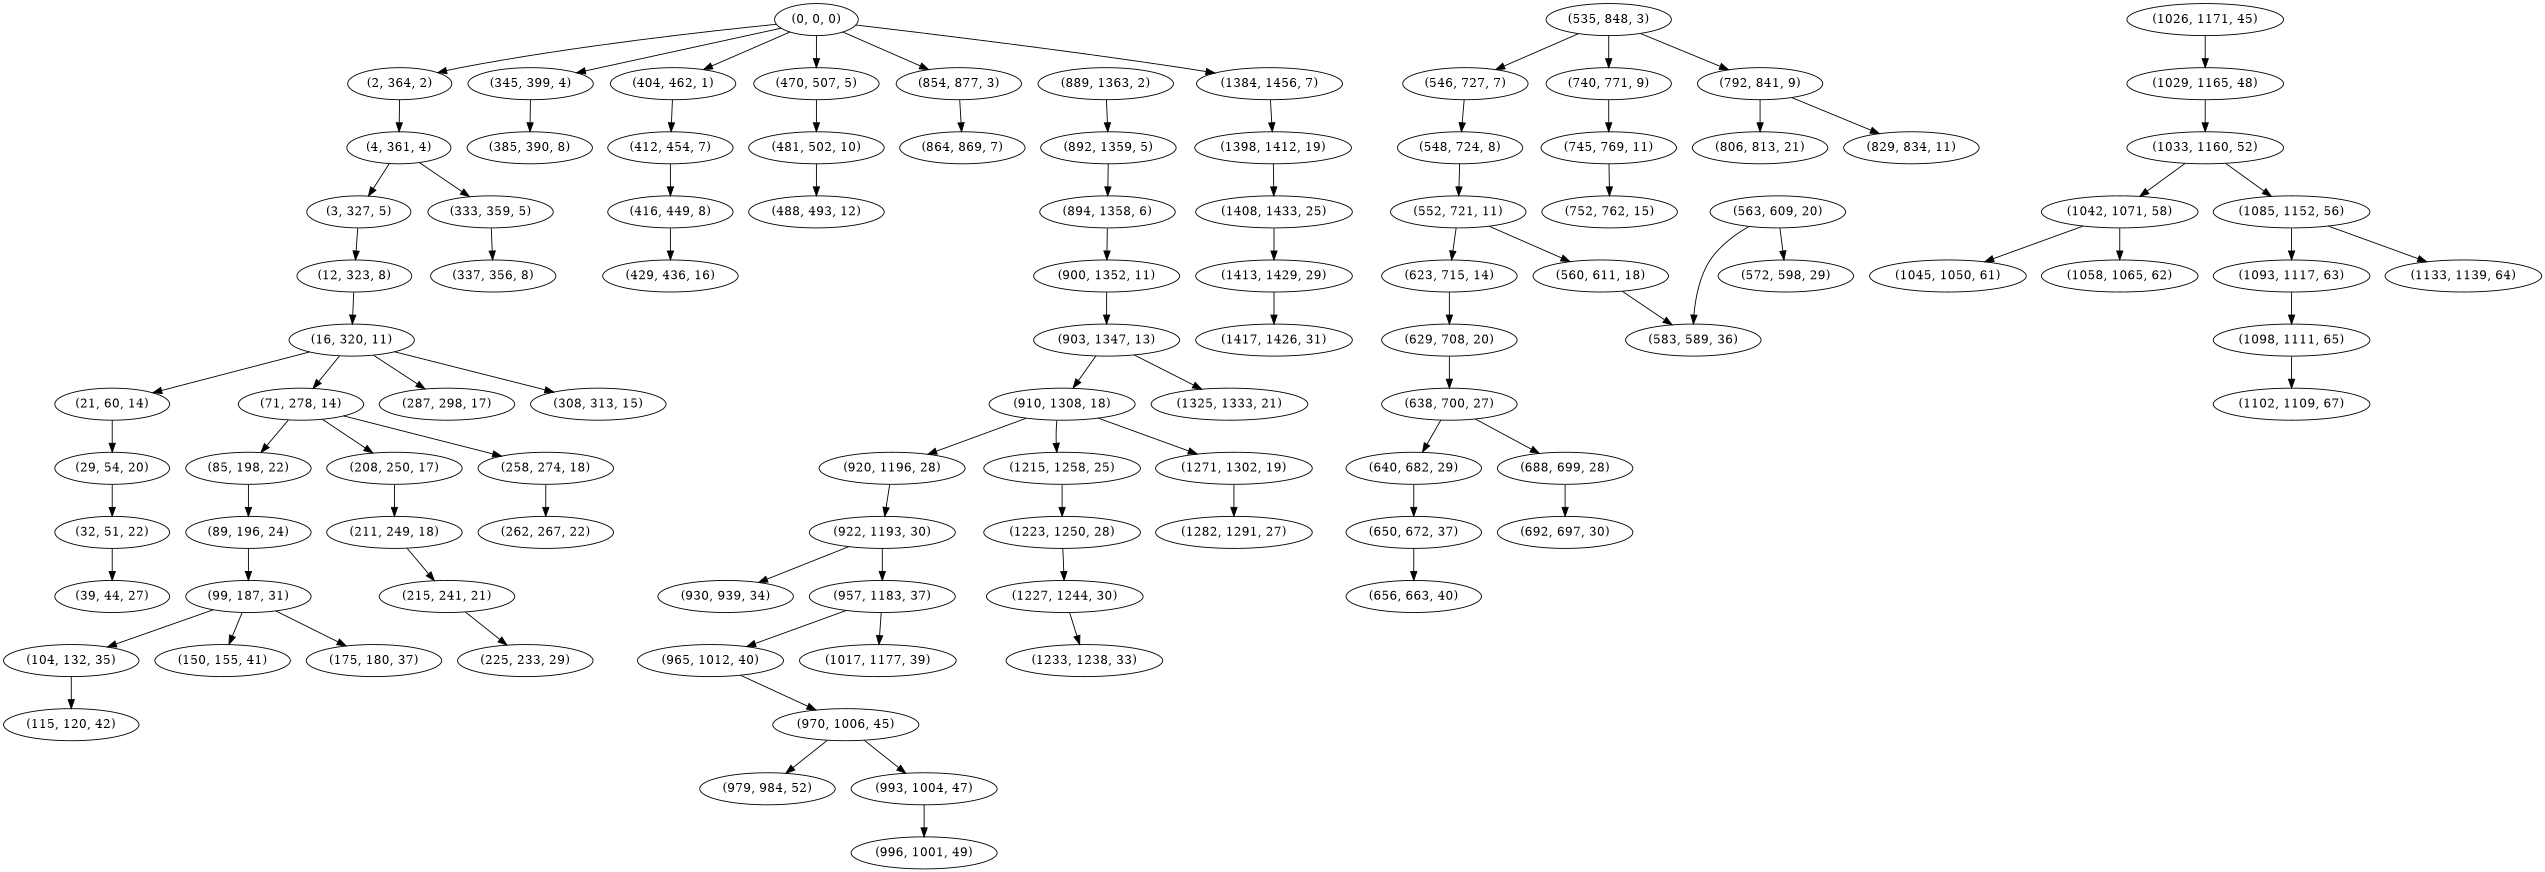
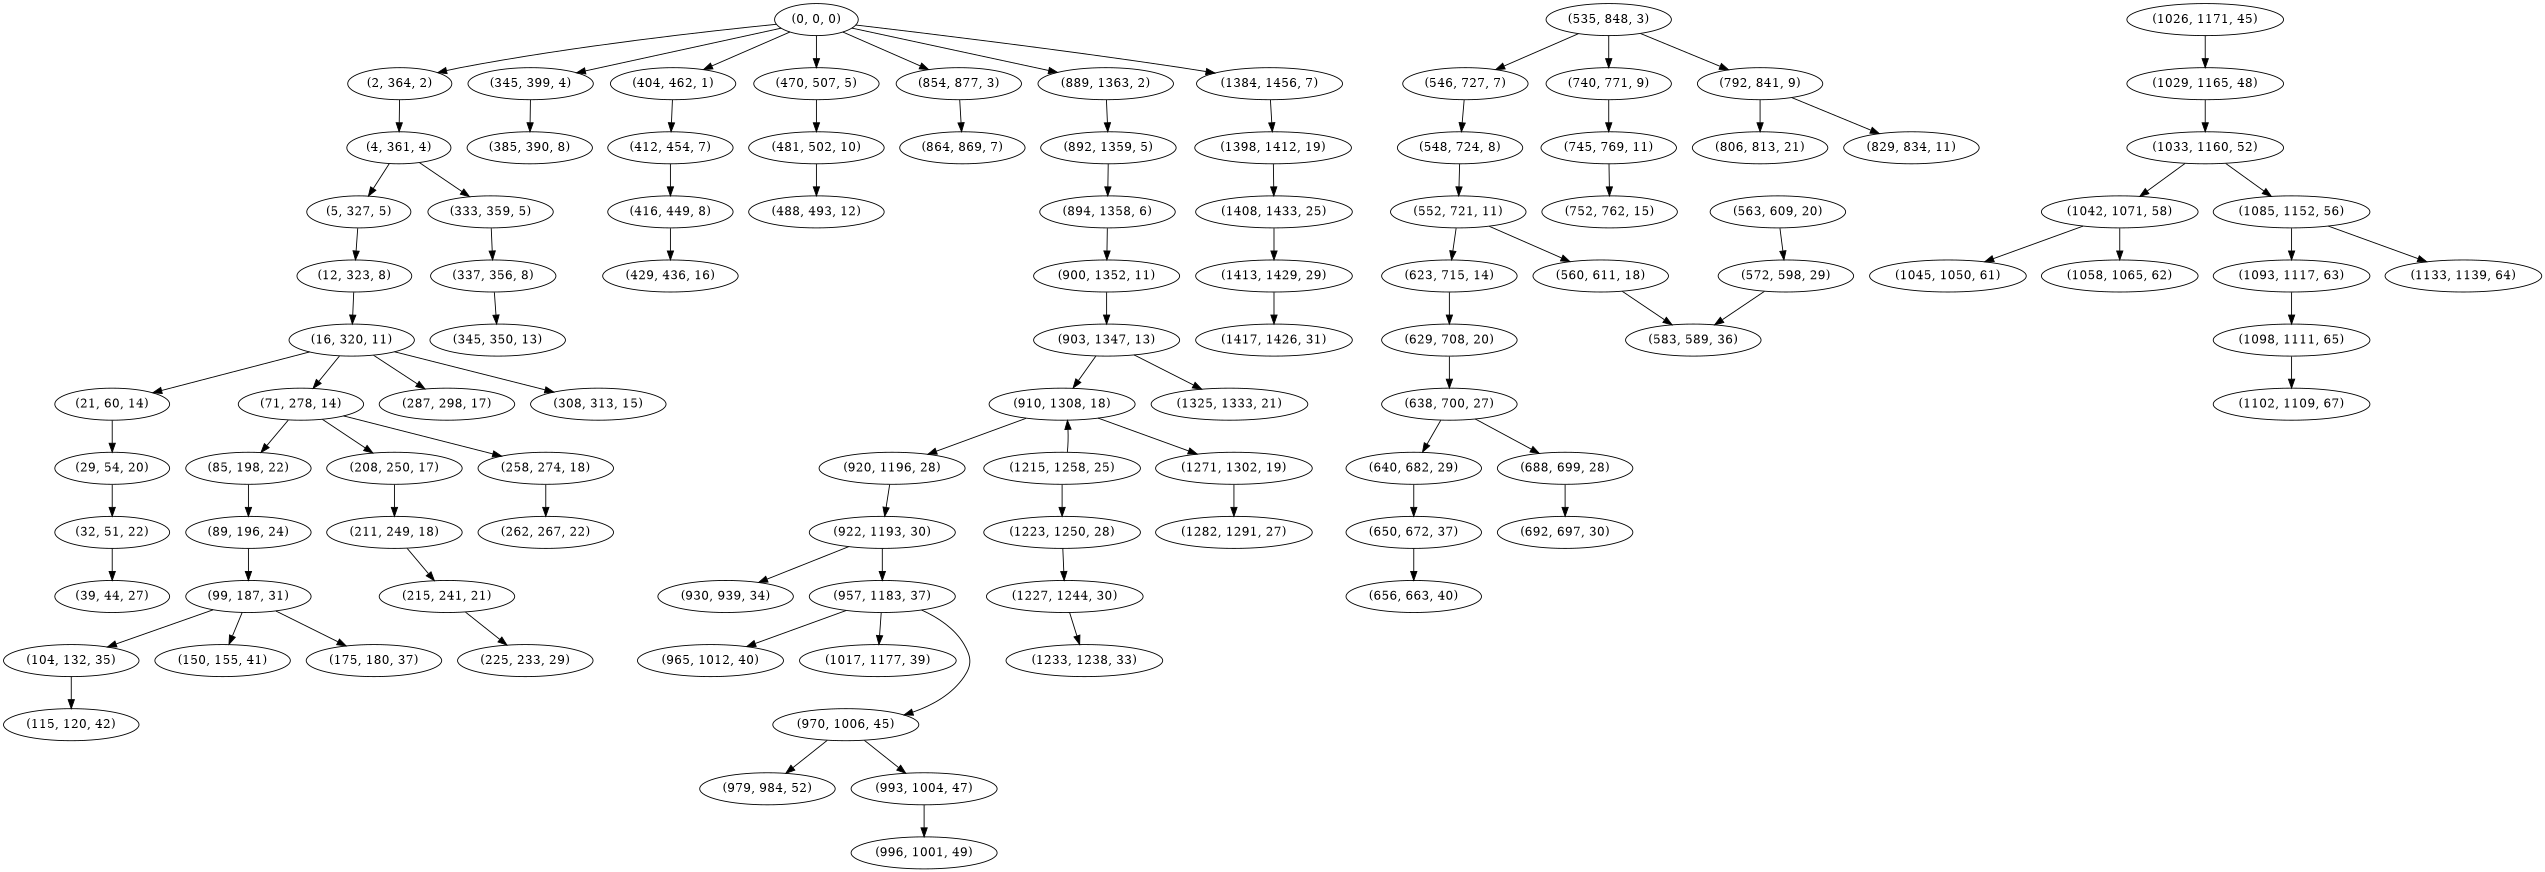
none -> (950, 49)
(359, 212) -> (359, 212)
(1709, 263) -> (1743, 305)
none -> (498, 340)
(1056, 432) -> (1068, 441)
(774, 691) -> (970, 665)
